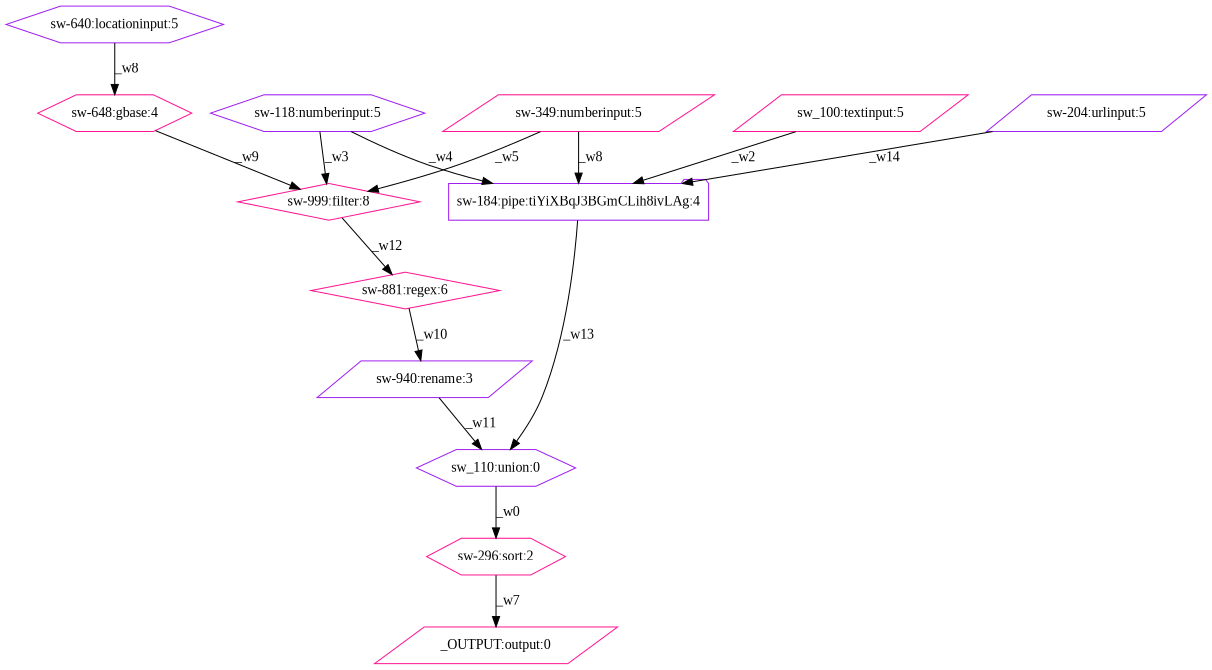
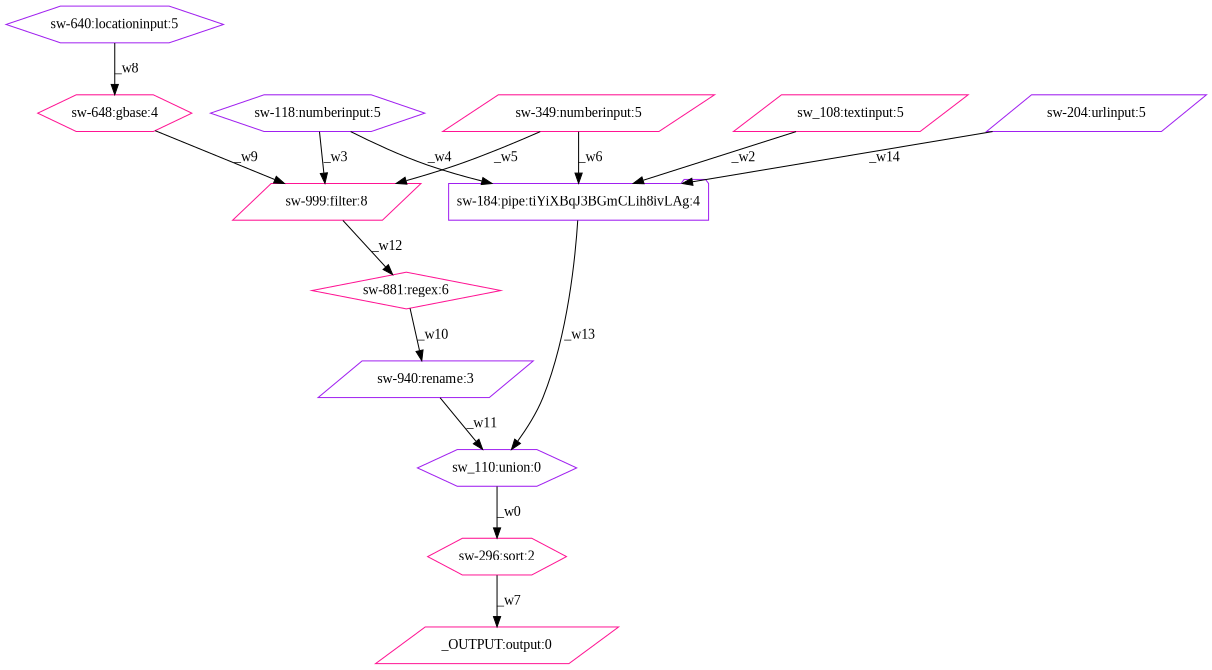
(851, 113) -> (851, 113)
(591, 158) -> (591, 158)
(329, 202) -> (327, 202)
